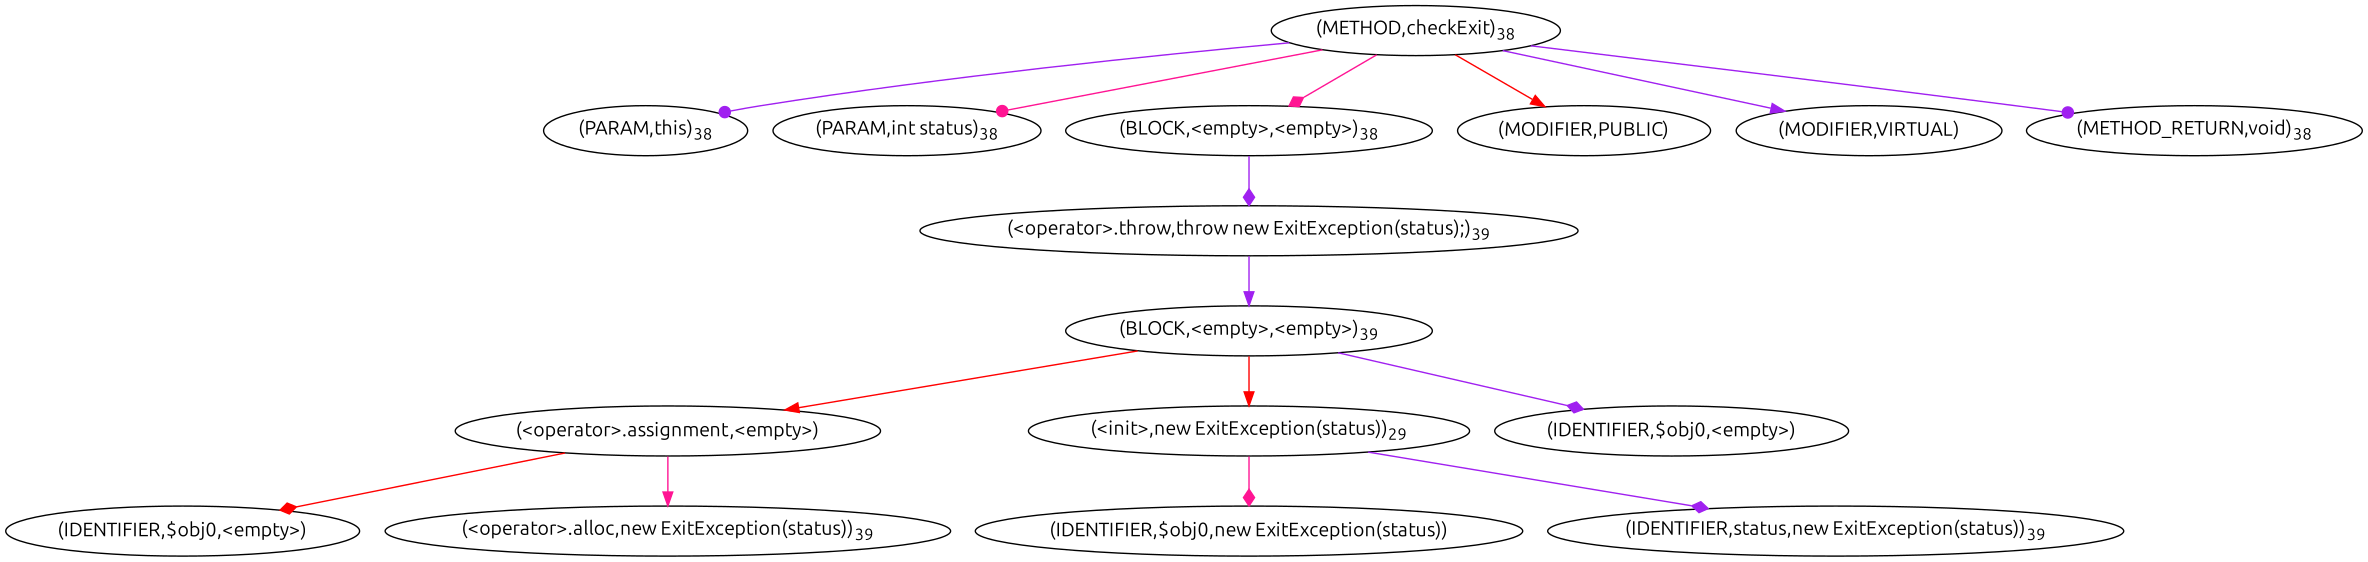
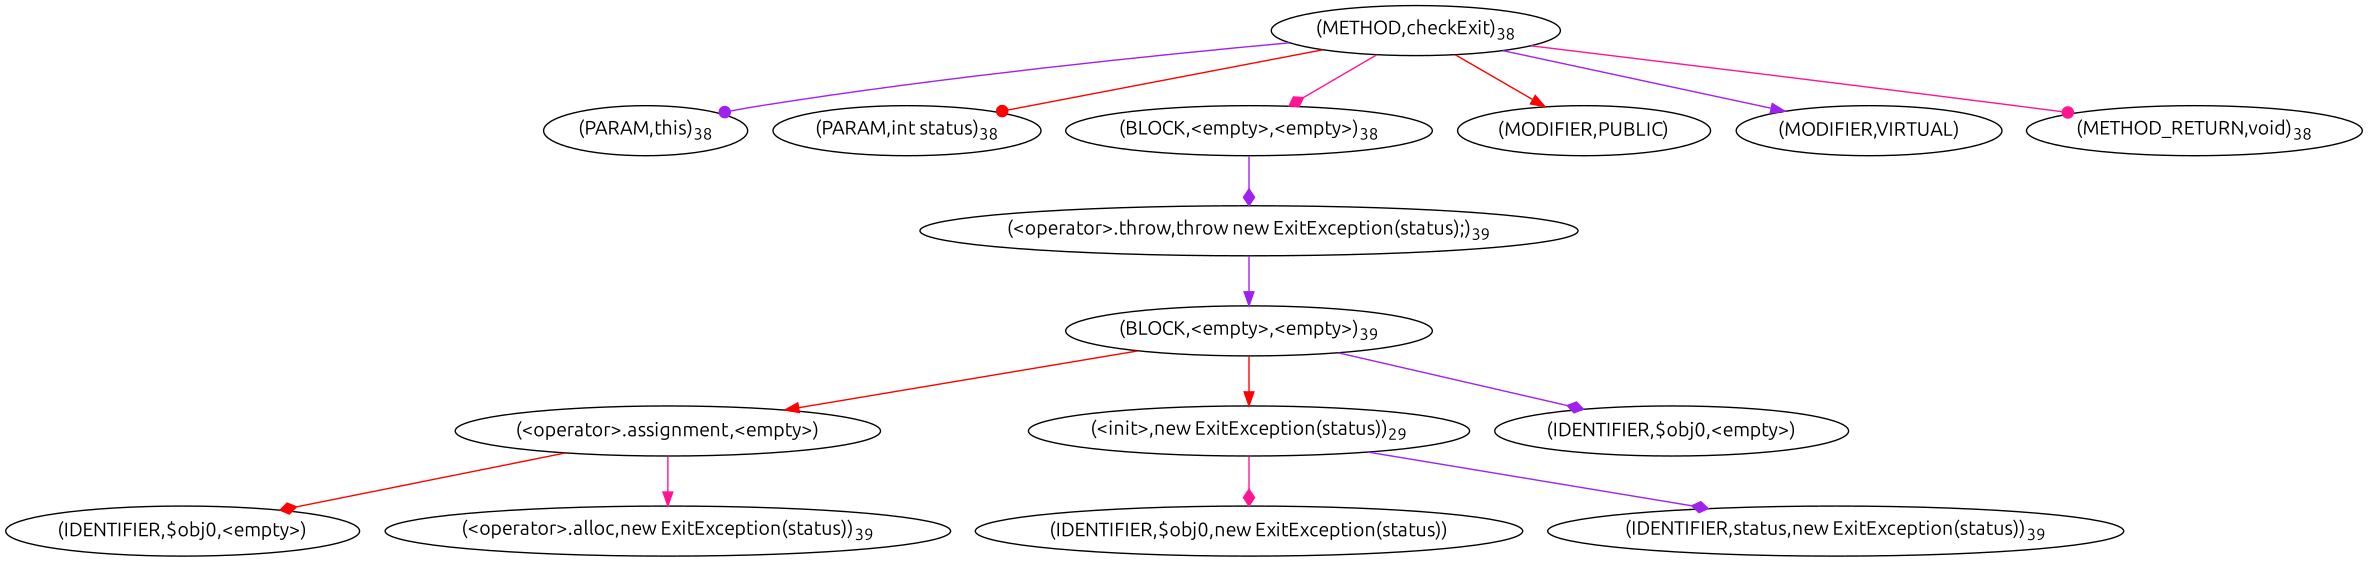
(1796, 78) -> (1796, 78)
(1165, 80) -> (1165, 80)
